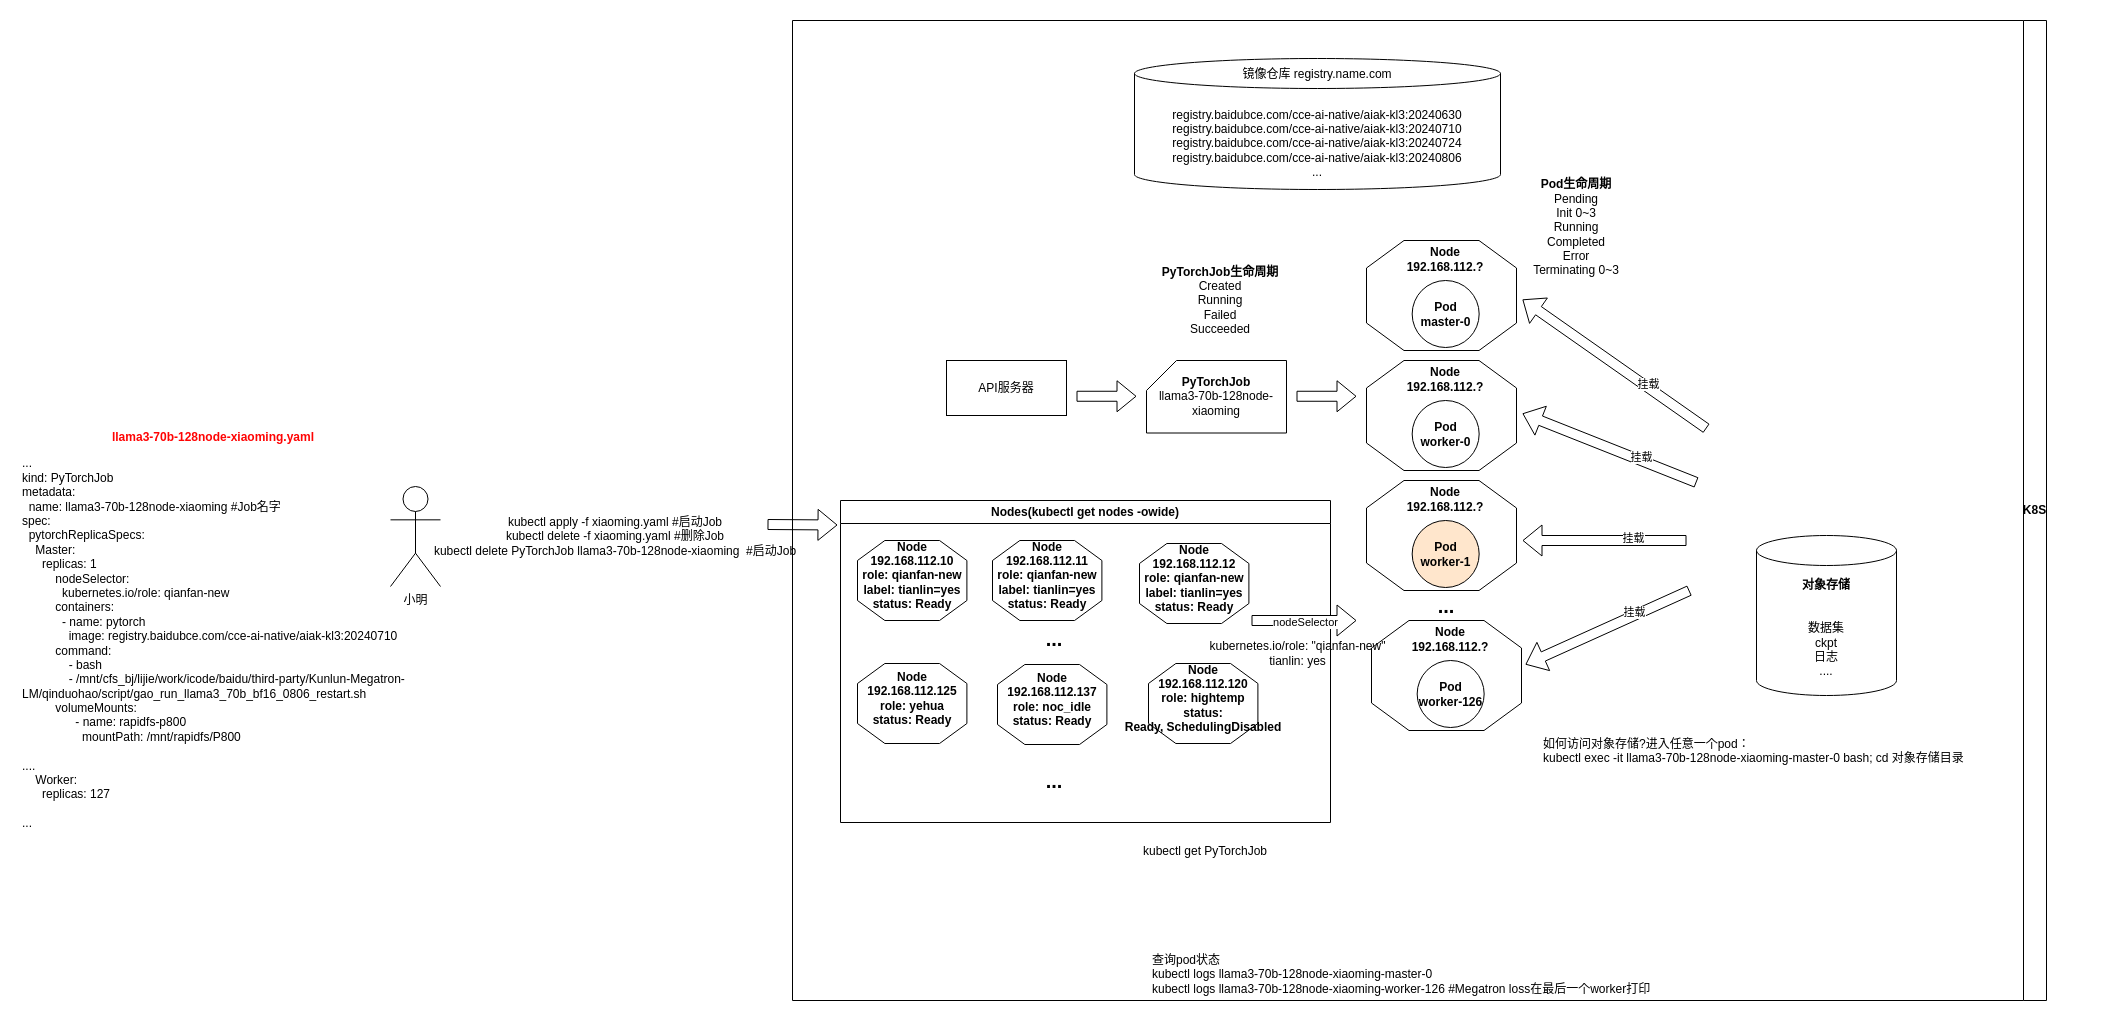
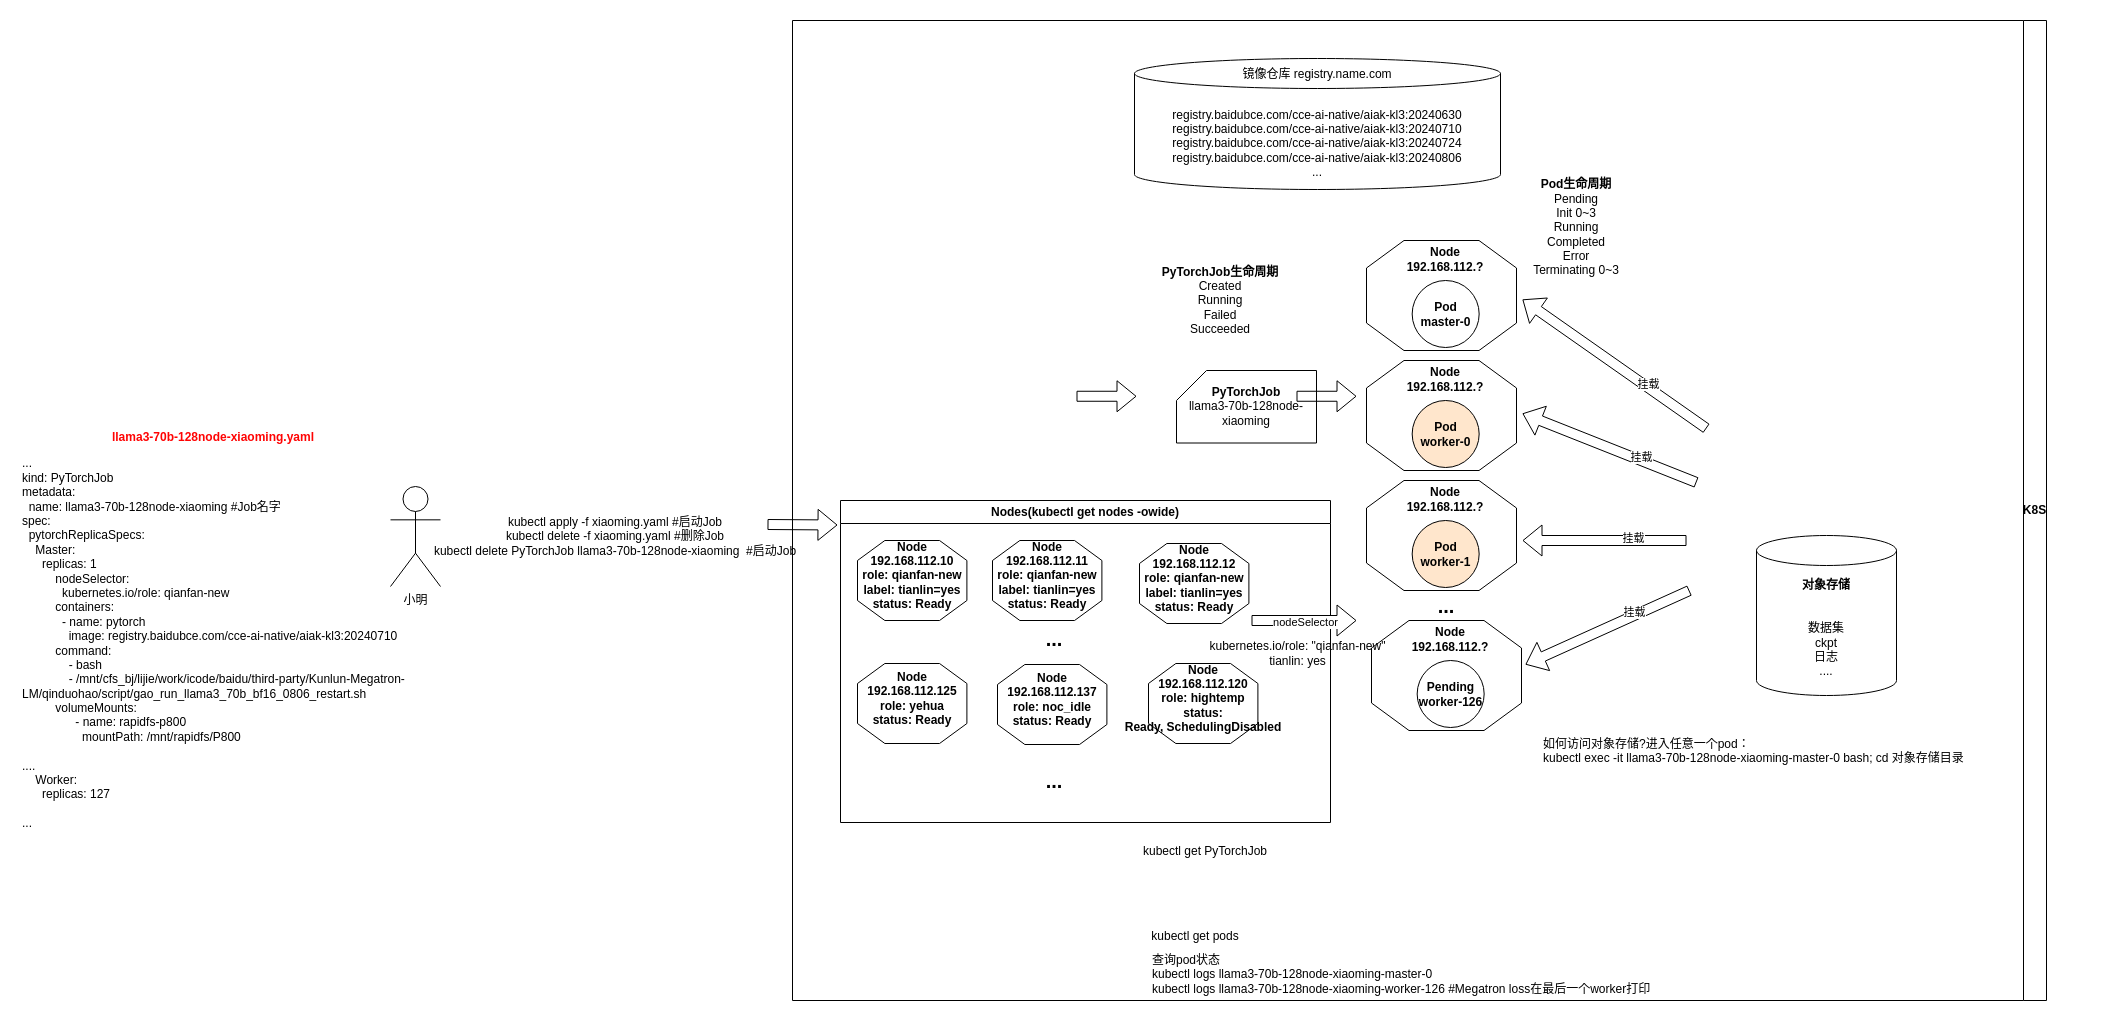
(1007, 388) -> none
(1217, 397) -> (1247, 407)
(1446, 434) -> (1446, 434)
(1451, 695) -> (1451, 695)
none -> (1196, 937)
